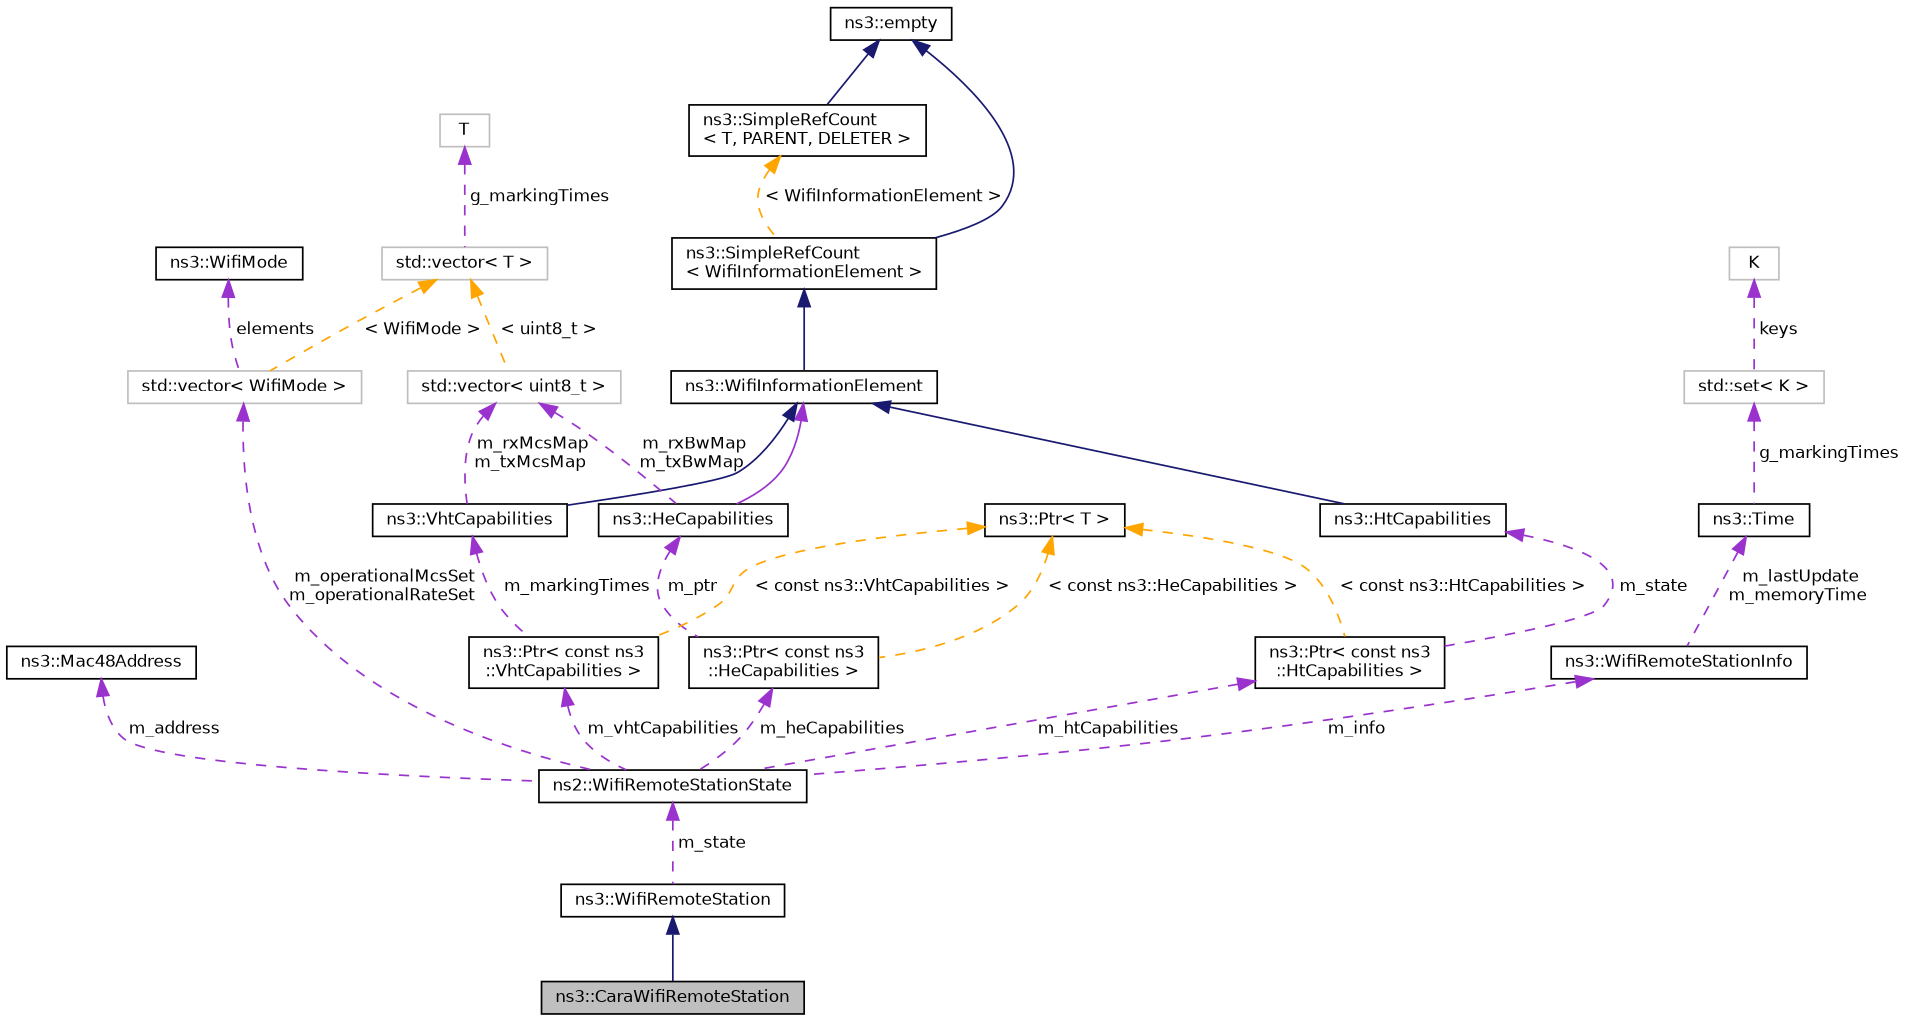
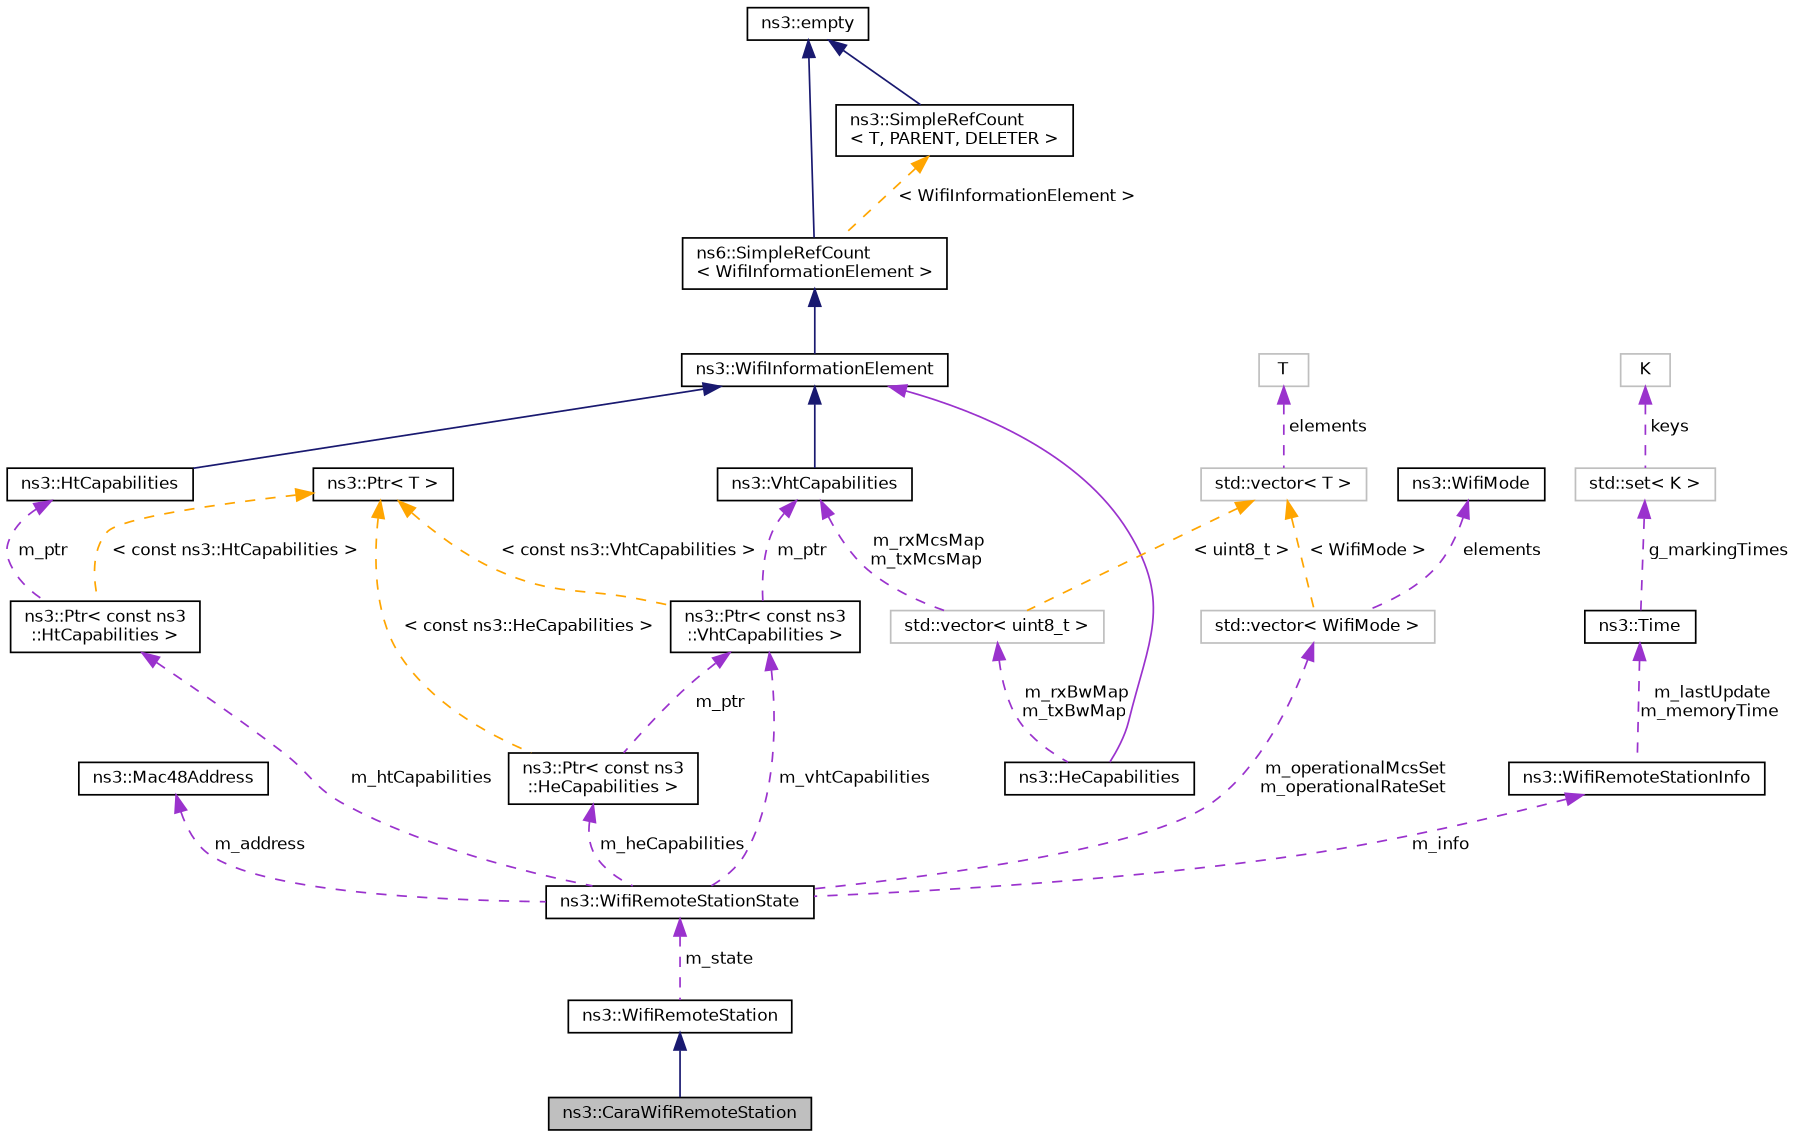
(537, 197) -> (1326, 427)
(804, 264) -> (815, 264)
(466, 458) -> (876, 576)
(575, 587) -> (799, 551)
(1651, 587) -> (40, 551)
(660, 601) -> (667, 706)
(673, 786) -> (680, 902)
